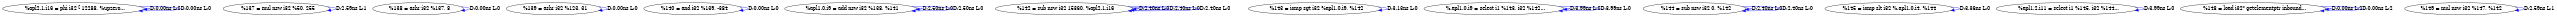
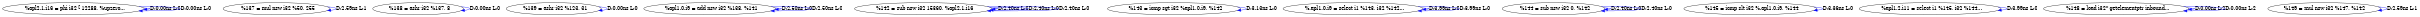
(693, 9) -> none
(1889, 9) -> (1750, 9)
